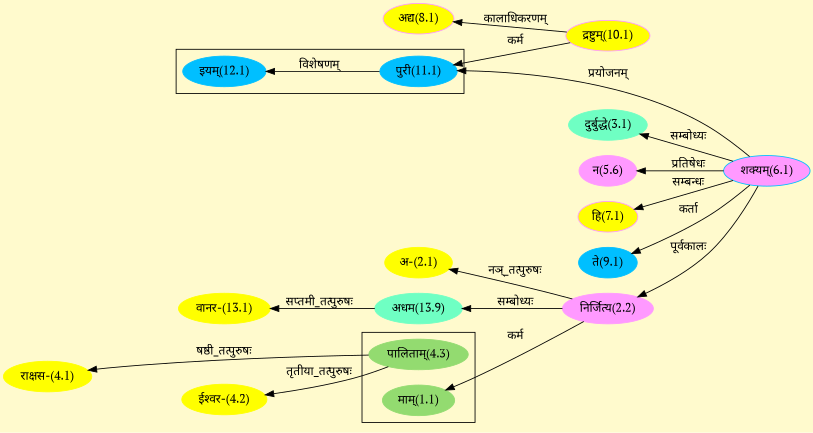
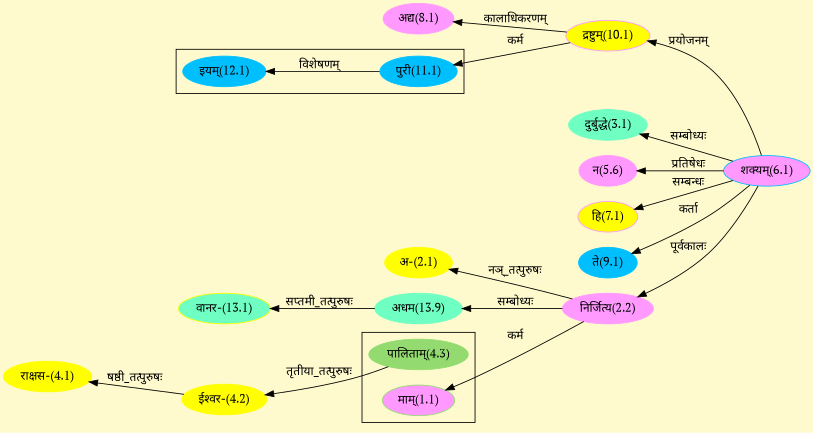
(419, 19) -> (419, 19)
(616, 90) -> (724, 84)
(224, 309) -> (224, 309)
(233, 360) -> (141, 389)
(419, 400) -> (419, 400)
